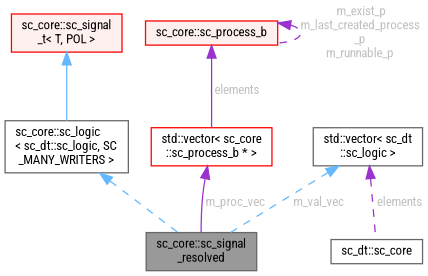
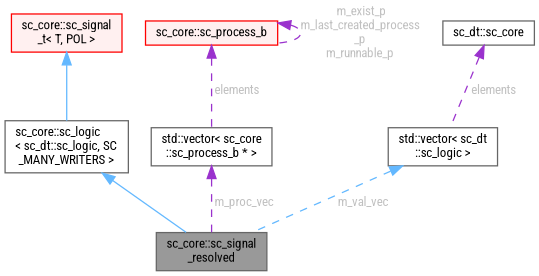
(212, 93) -> (212, 93)
(212, 147) -> (212, 147)
(202, 205) -> (212, 206)
(144, 207) -> (149, 206)
(373, 209) -> (465, 93)
